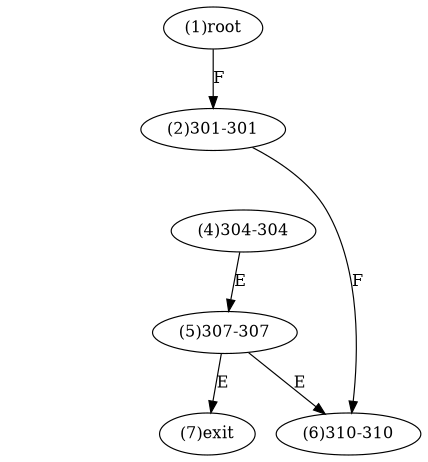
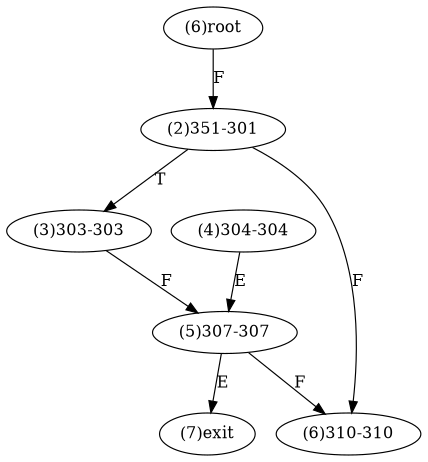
(213, 28) -> (213, 28)
(213, 130) -> (213, 130)
none -> (79, 231)
(300, 383) -> (300, 383)
